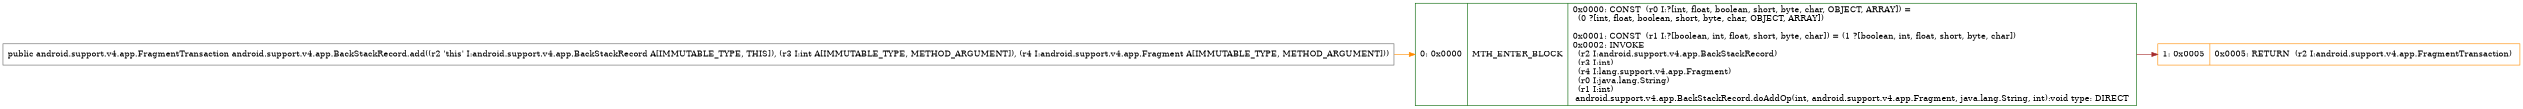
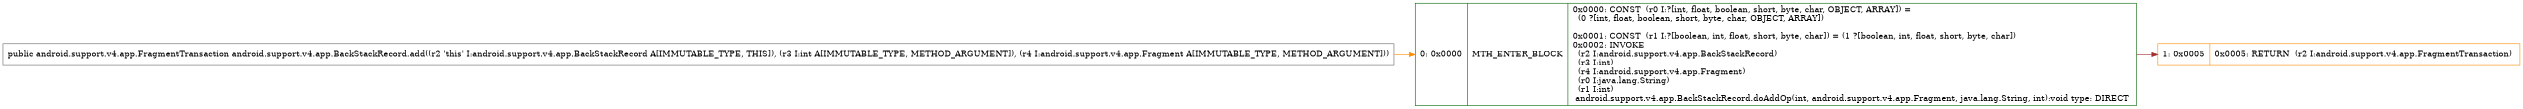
(1652, 72) -> (1659, 72)
